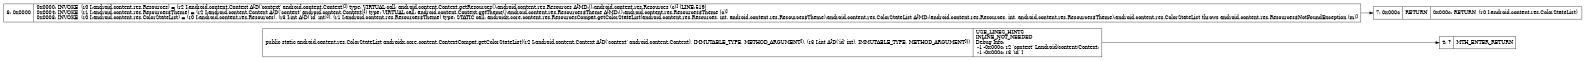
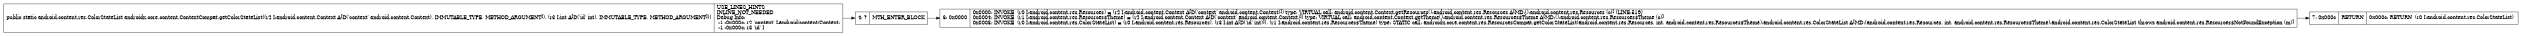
none -> (932, 18)
(1485, 43) -> (899, 18)
